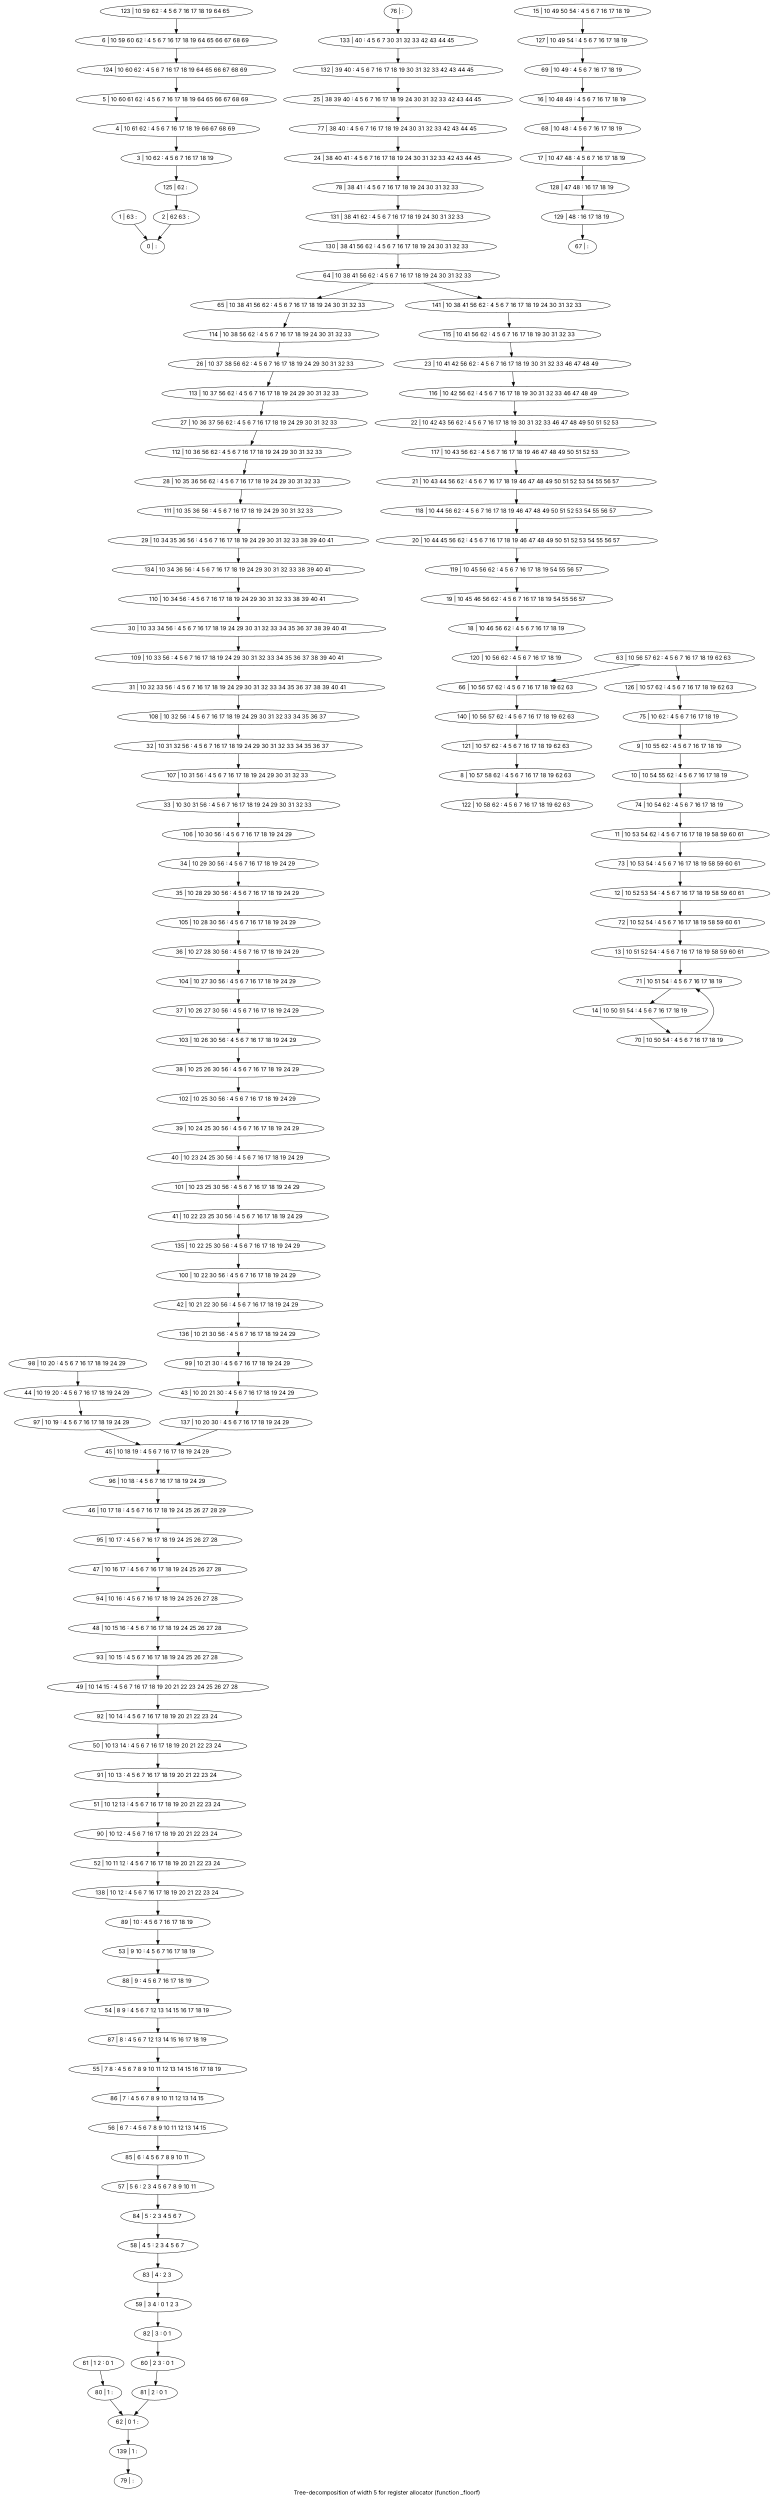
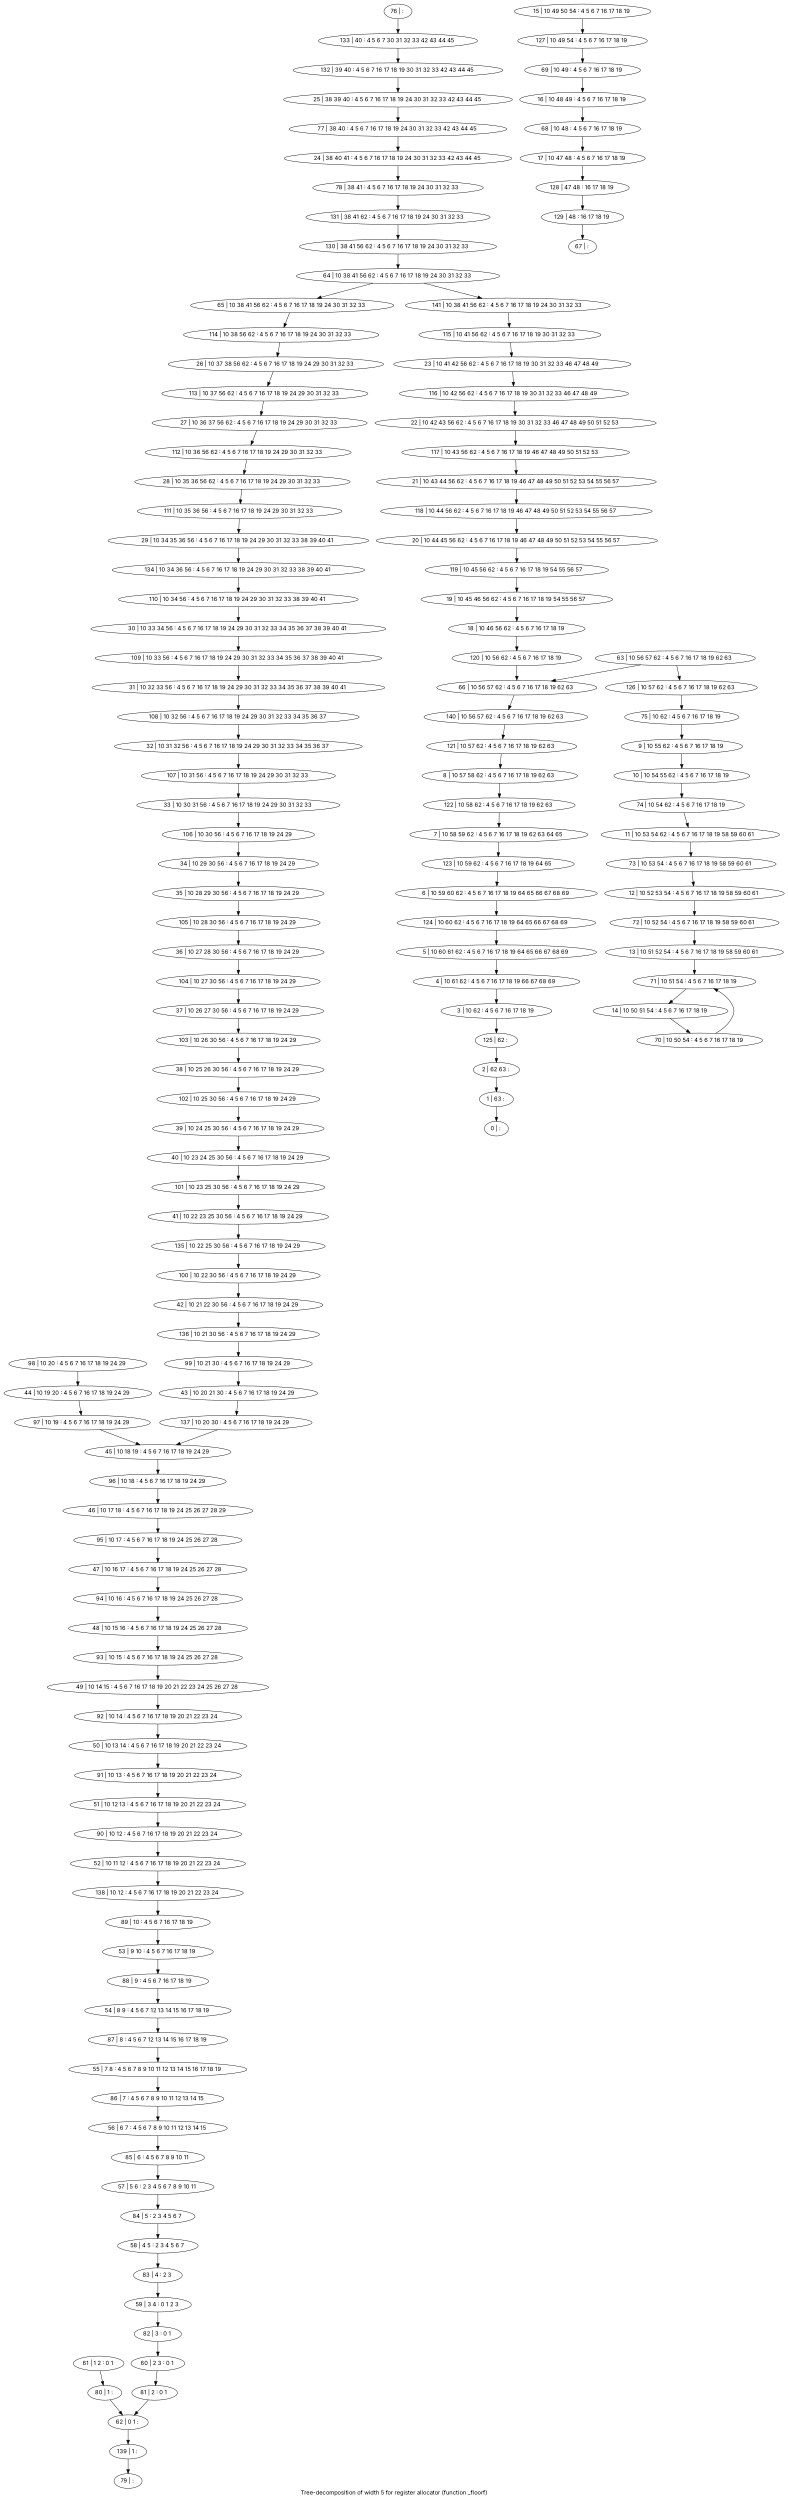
(166, 231) -> (496, 1083)
none -> (499, 835)
